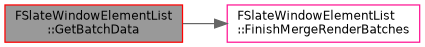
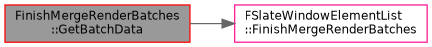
(94, 24) -> (97, 24)
